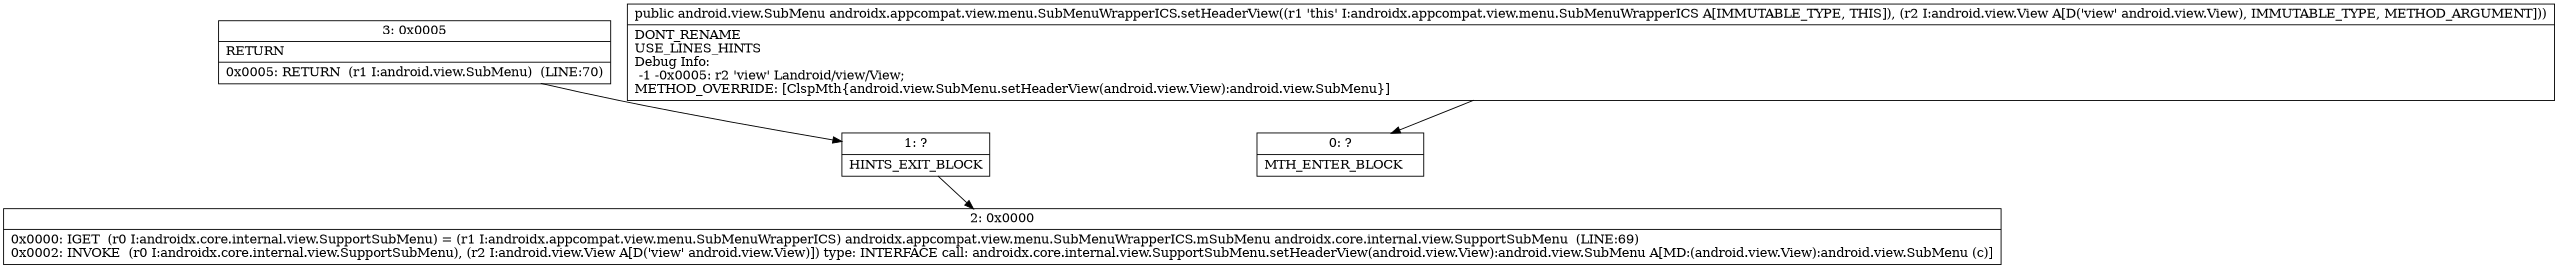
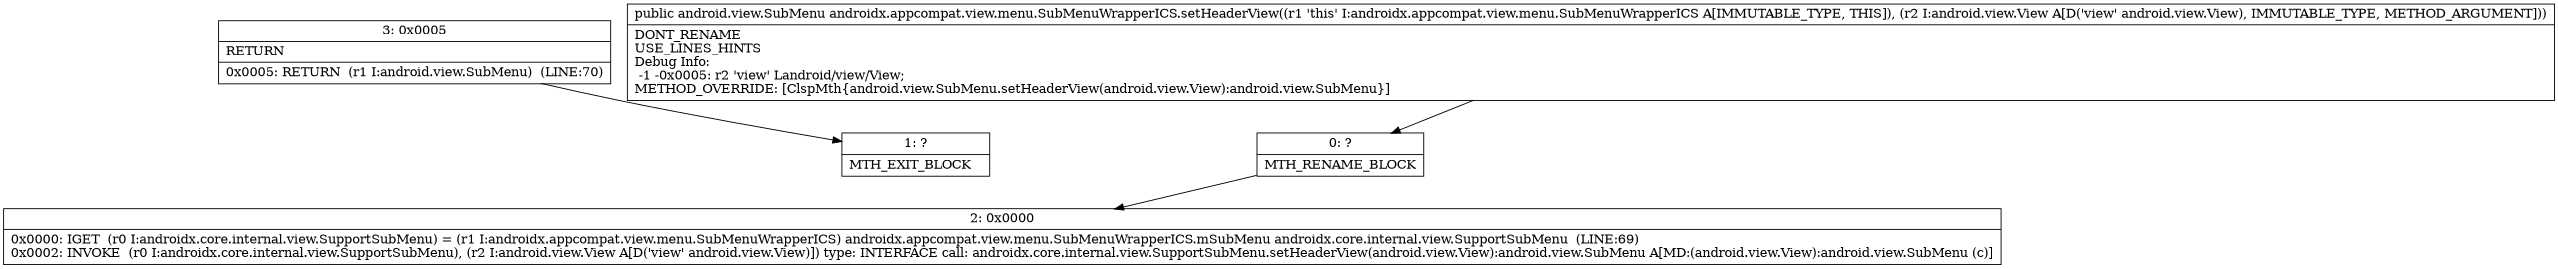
(916, 165) -> (910, 165)
(1334, 165) -> (1340, 165)
(952, 189) -> (1190, 191)
